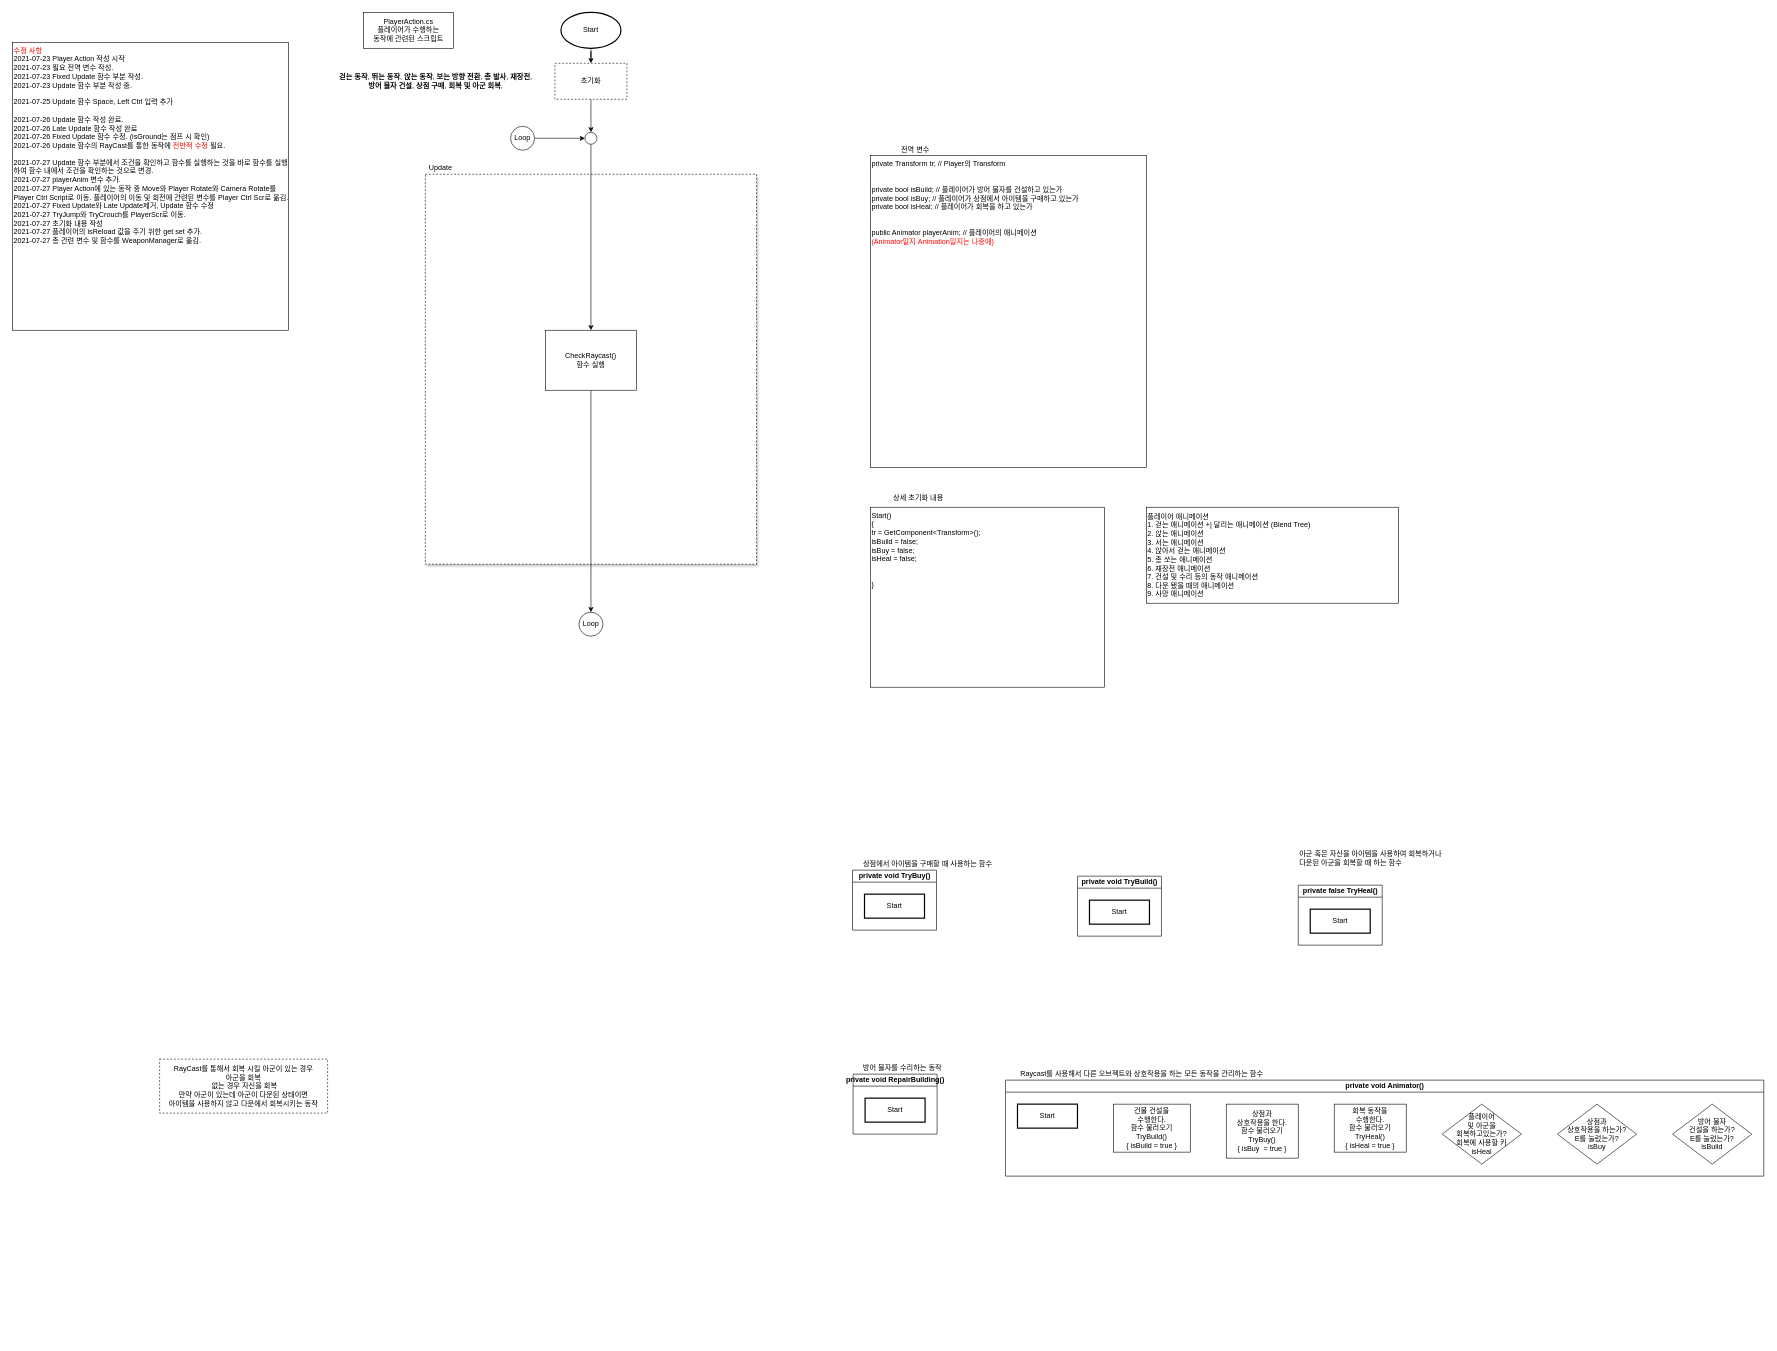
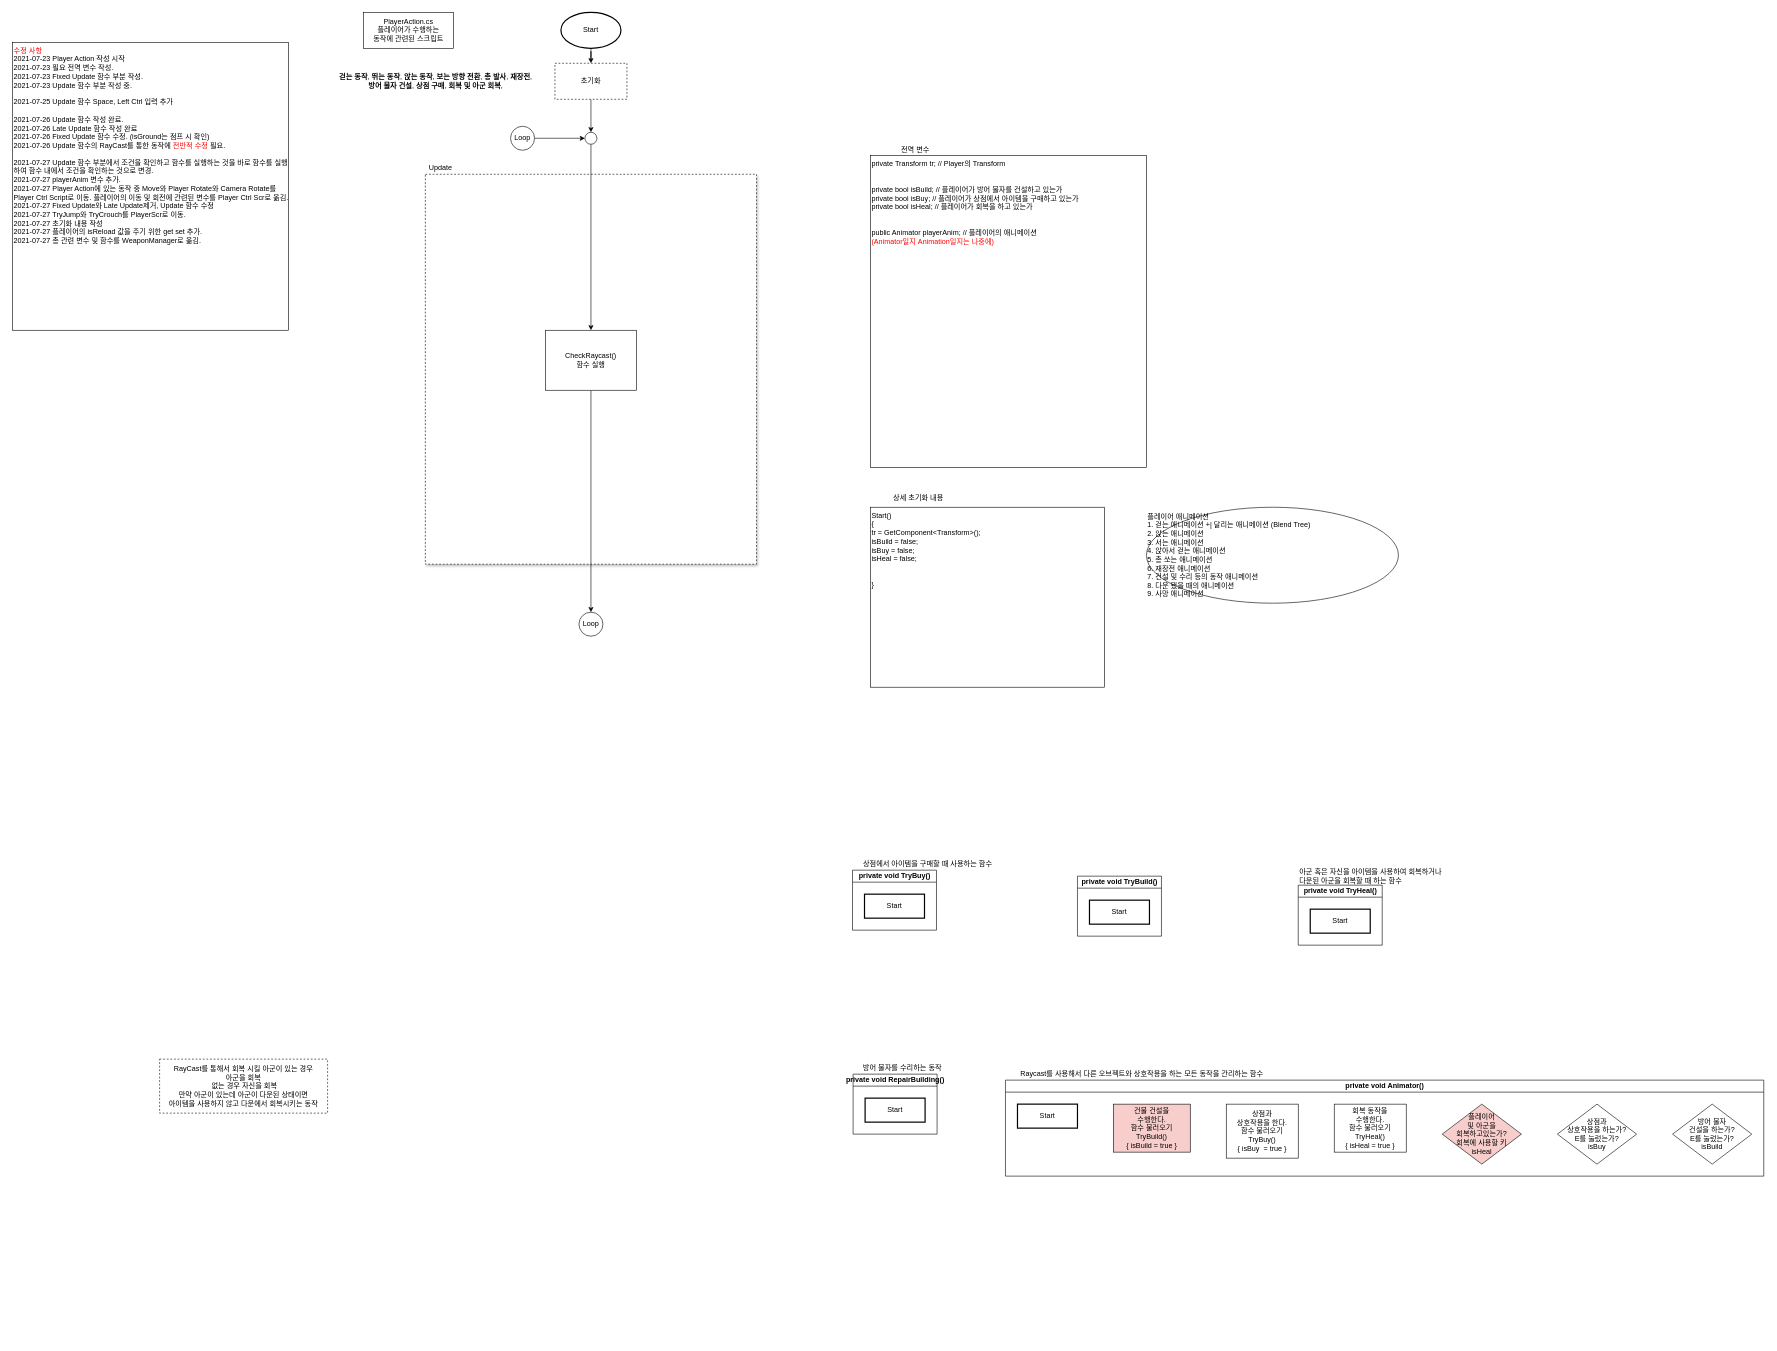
(1272, 555) -> (1272, 555)
(1379, 858) -> (1379, 876)
(1340, 891) -> (1340, 891)
(1152, 1128) -> (1152, 1128)
(1482, 1134) -> (1482, 1134)
